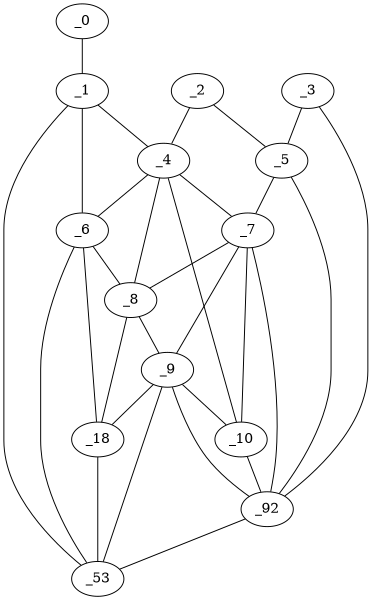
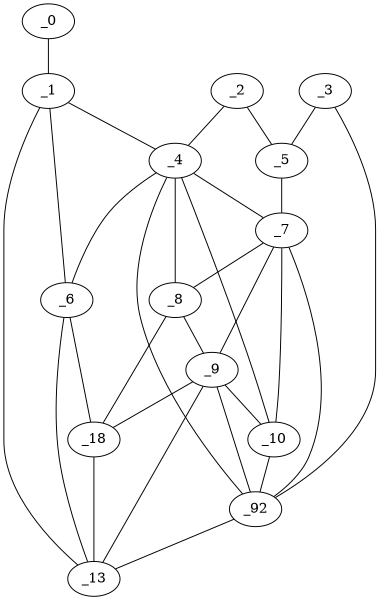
(107, 265) -> none
(331, 338) -> (153, 354)
(98, 579) -> (94, 579)
